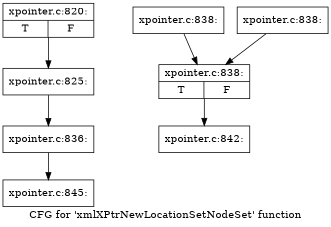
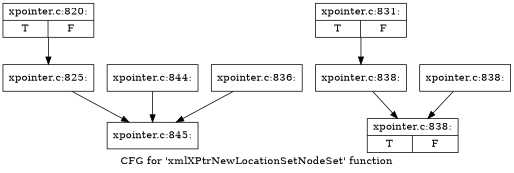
none -> (361, 20)
none -> (153, 78)
(48, 107) -> (97, 105)
(204, 139) -> none
